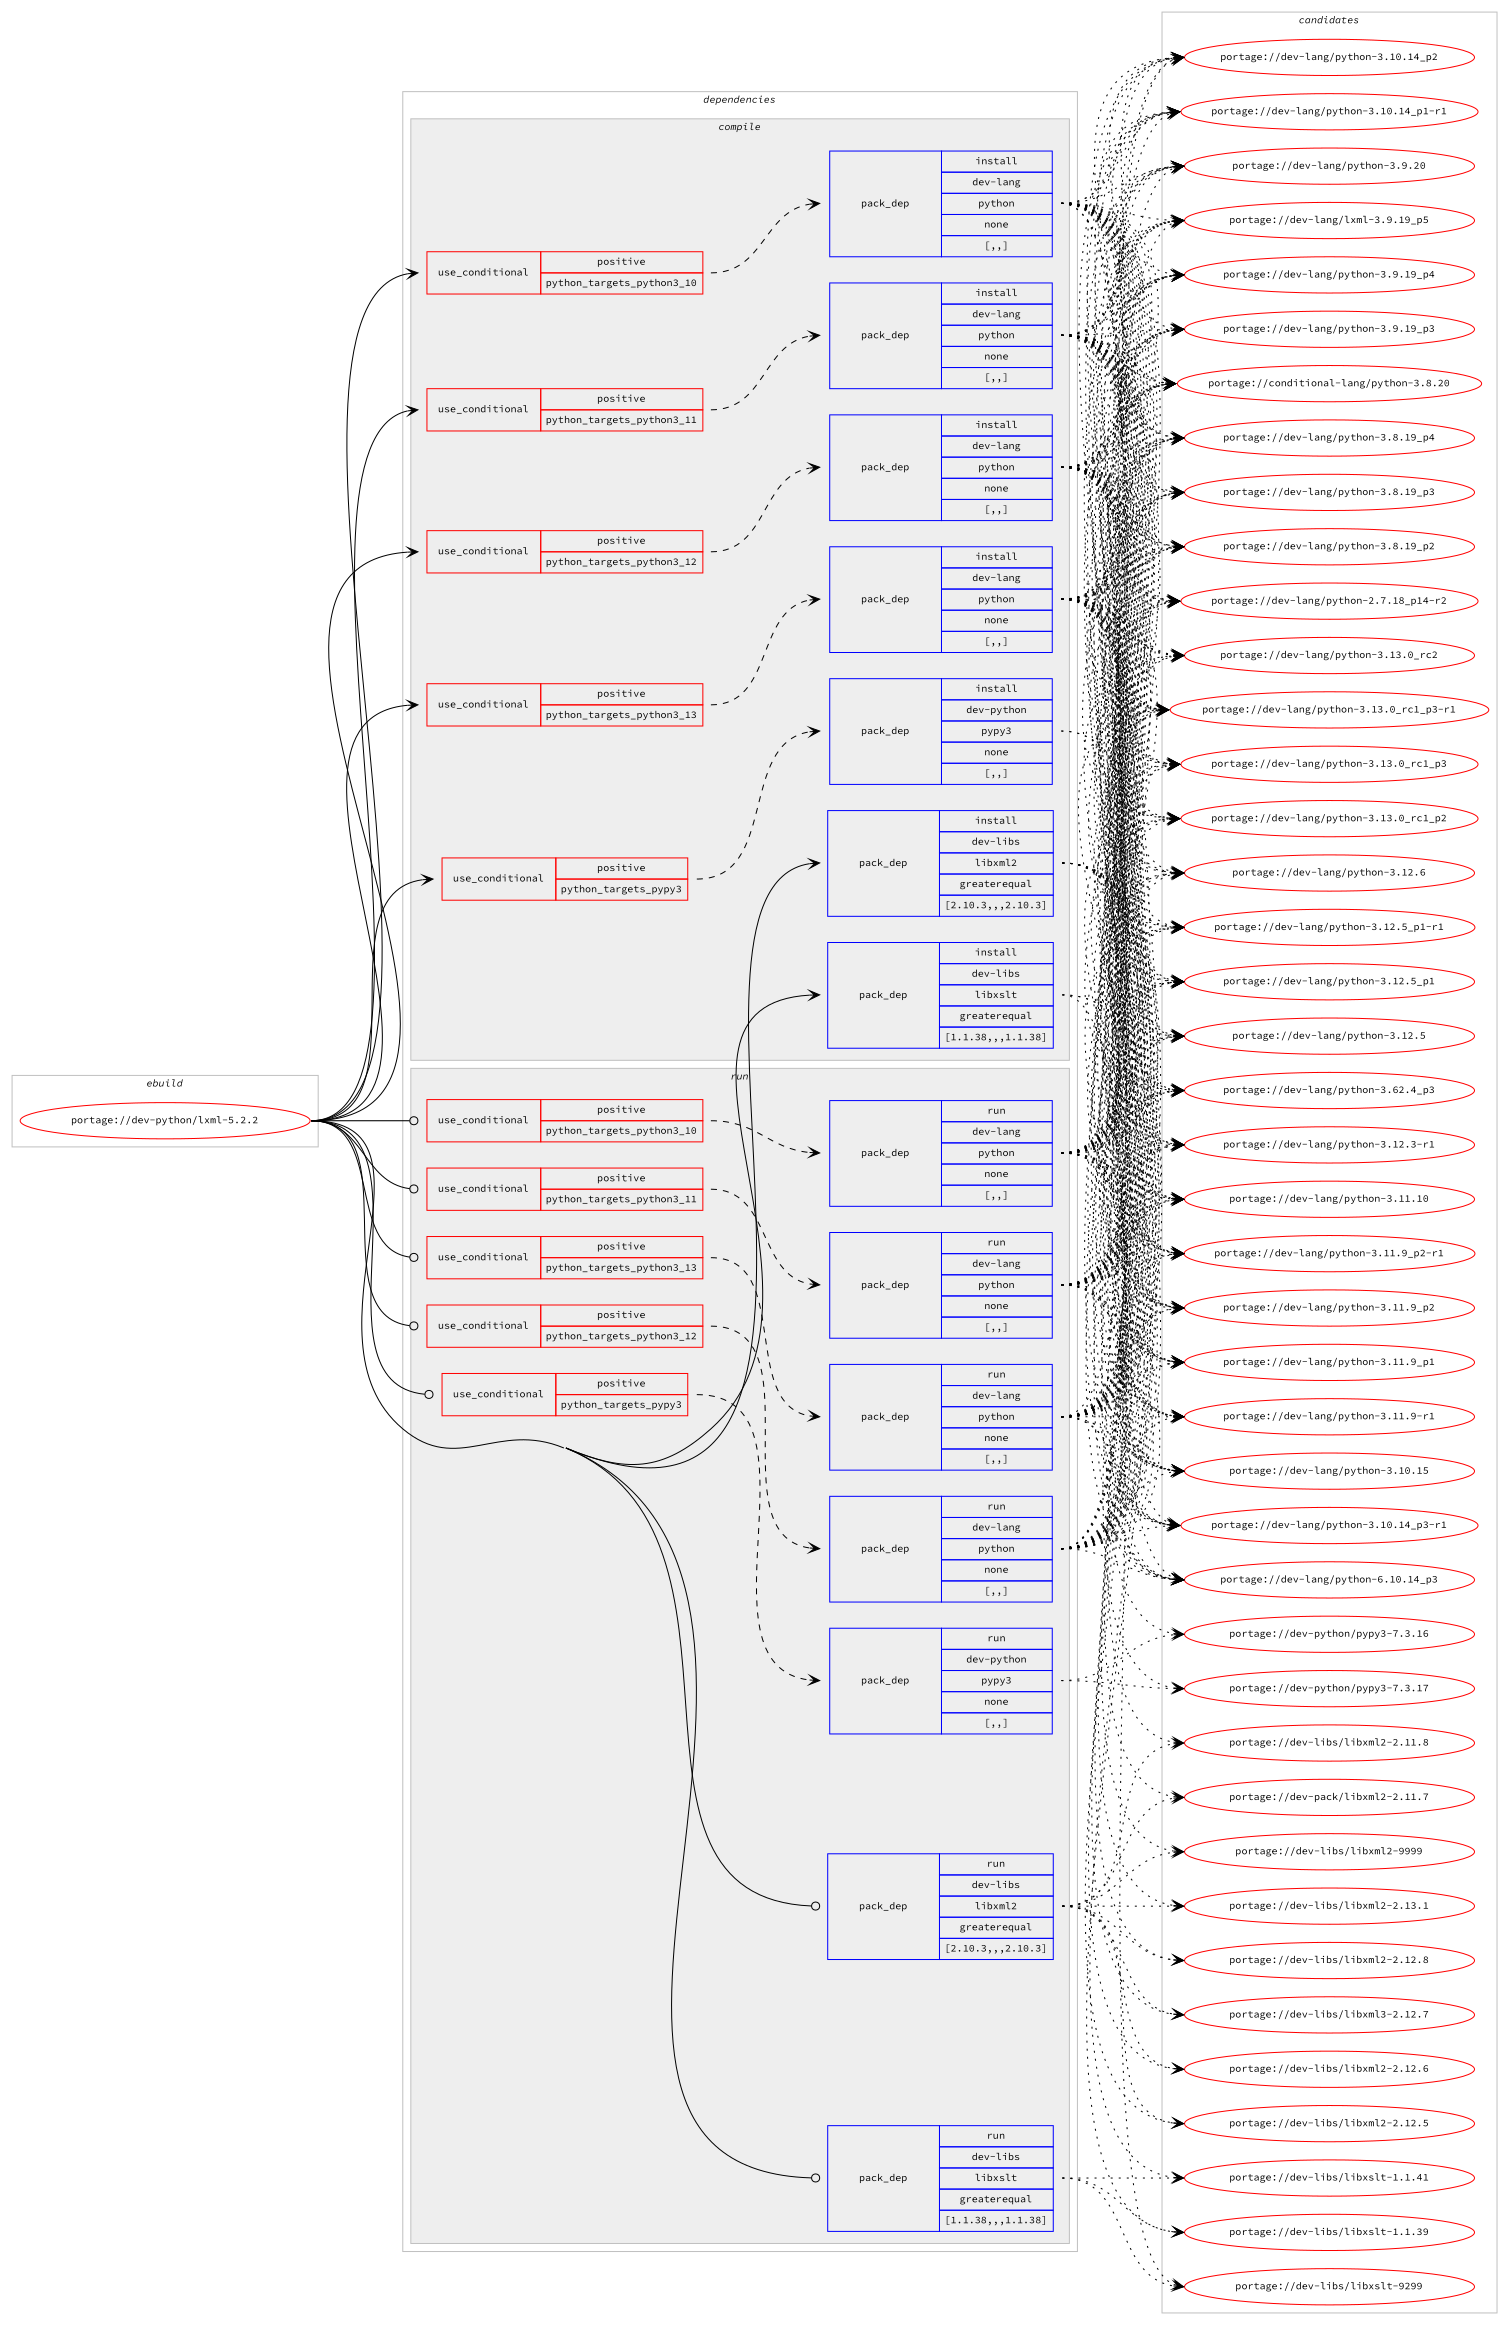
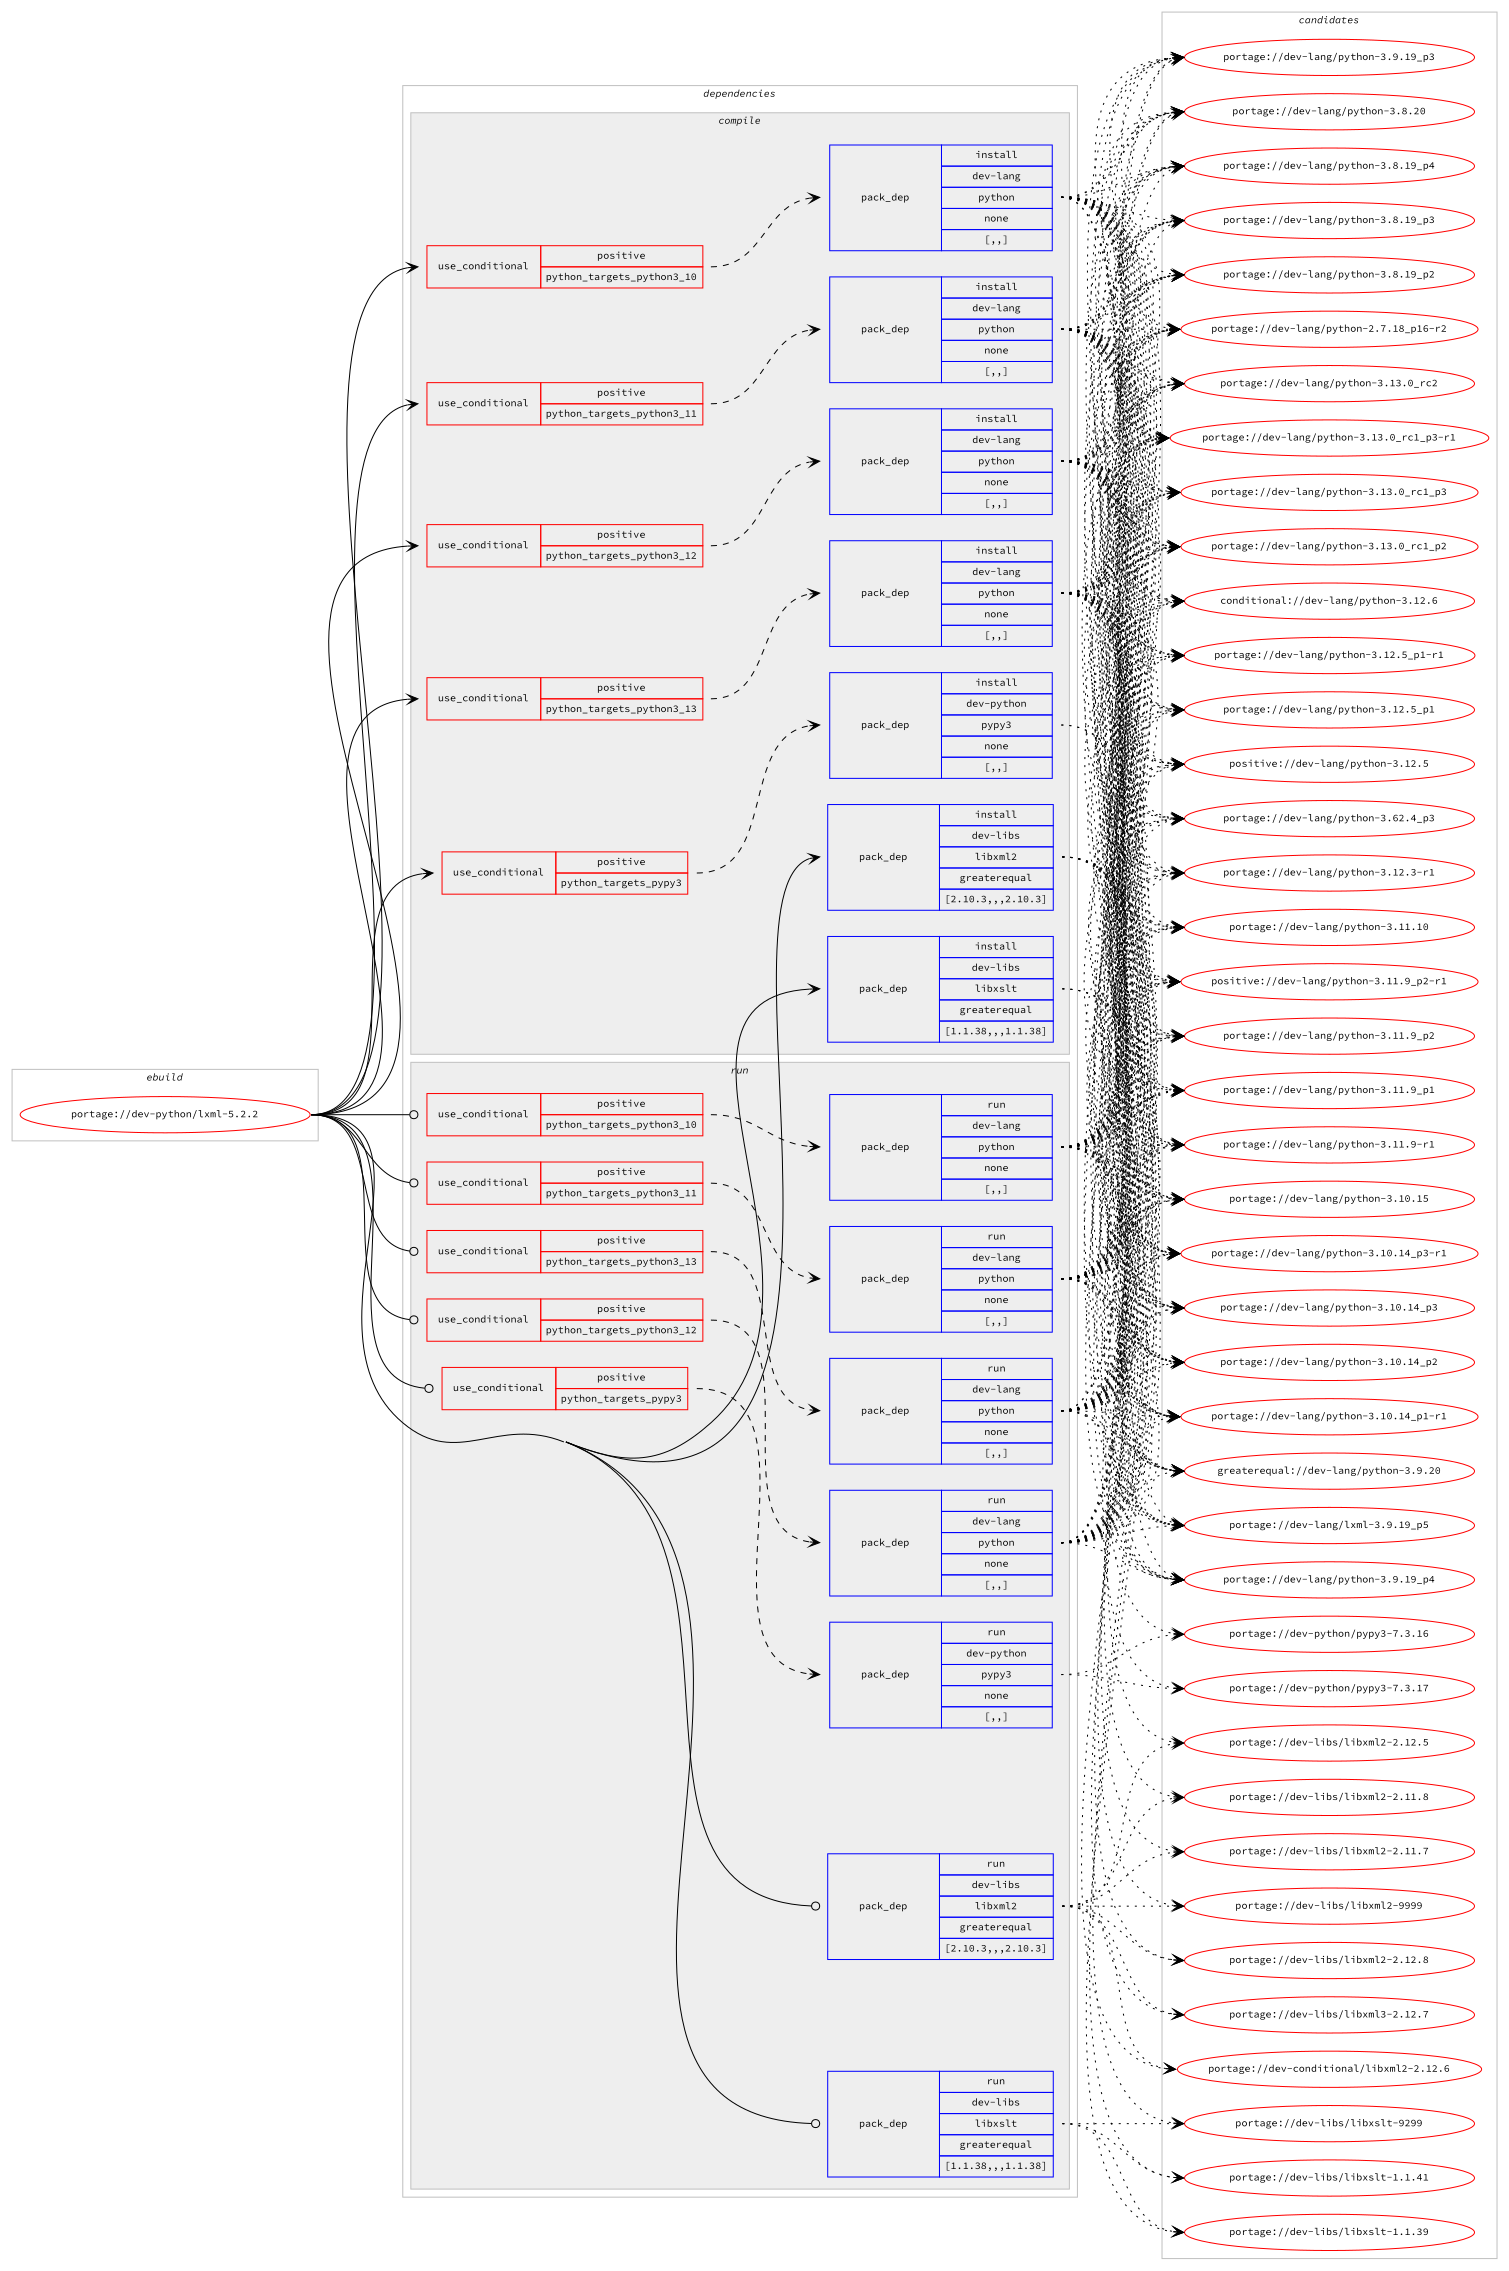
(1330, 166) -> (1330, 1471)
(1330, 384) -> (1330, 112)
(1330, 601) -> (1330, 329)
(1330, 873) -> (1330, 601)
(1330, 1036) -> (1330, 764)
(1330, 1254) -> (1330, 982)
(1330, 1580) -> (1330, 1308)
(1330, 1797) -> (1330, 1852)
(1330, 1906) -> none
(1330, 2069) -> (1330, 2069)
